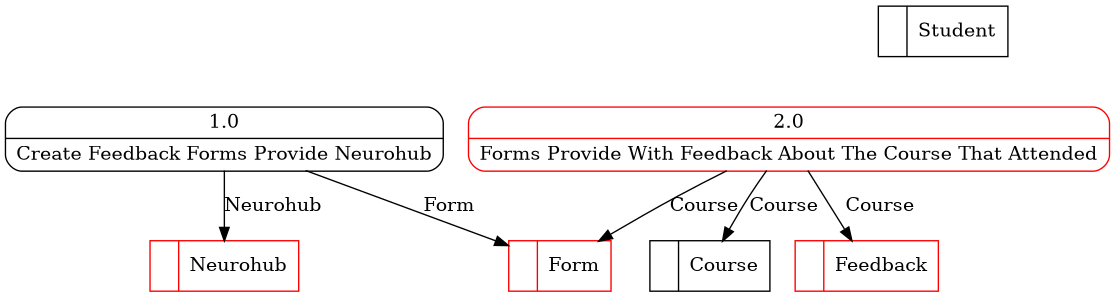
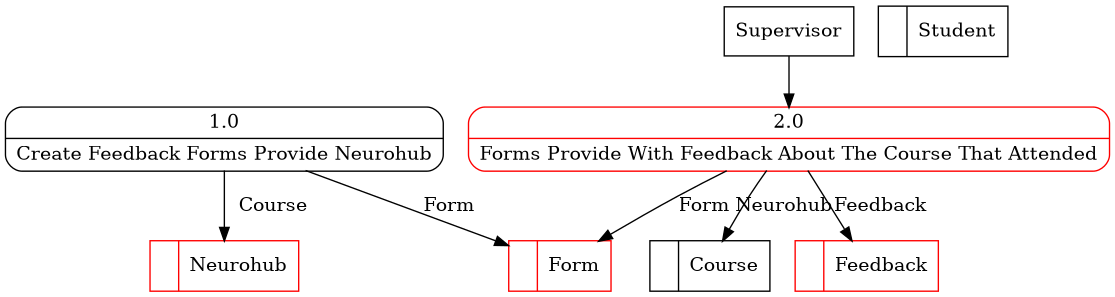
none -> (789, 31)
(273, 206) -> (273, 206)
(704, 206) -> (704, 206)
(784, 206) -> (784, 206)
(880, 206) -> (880, 206)
